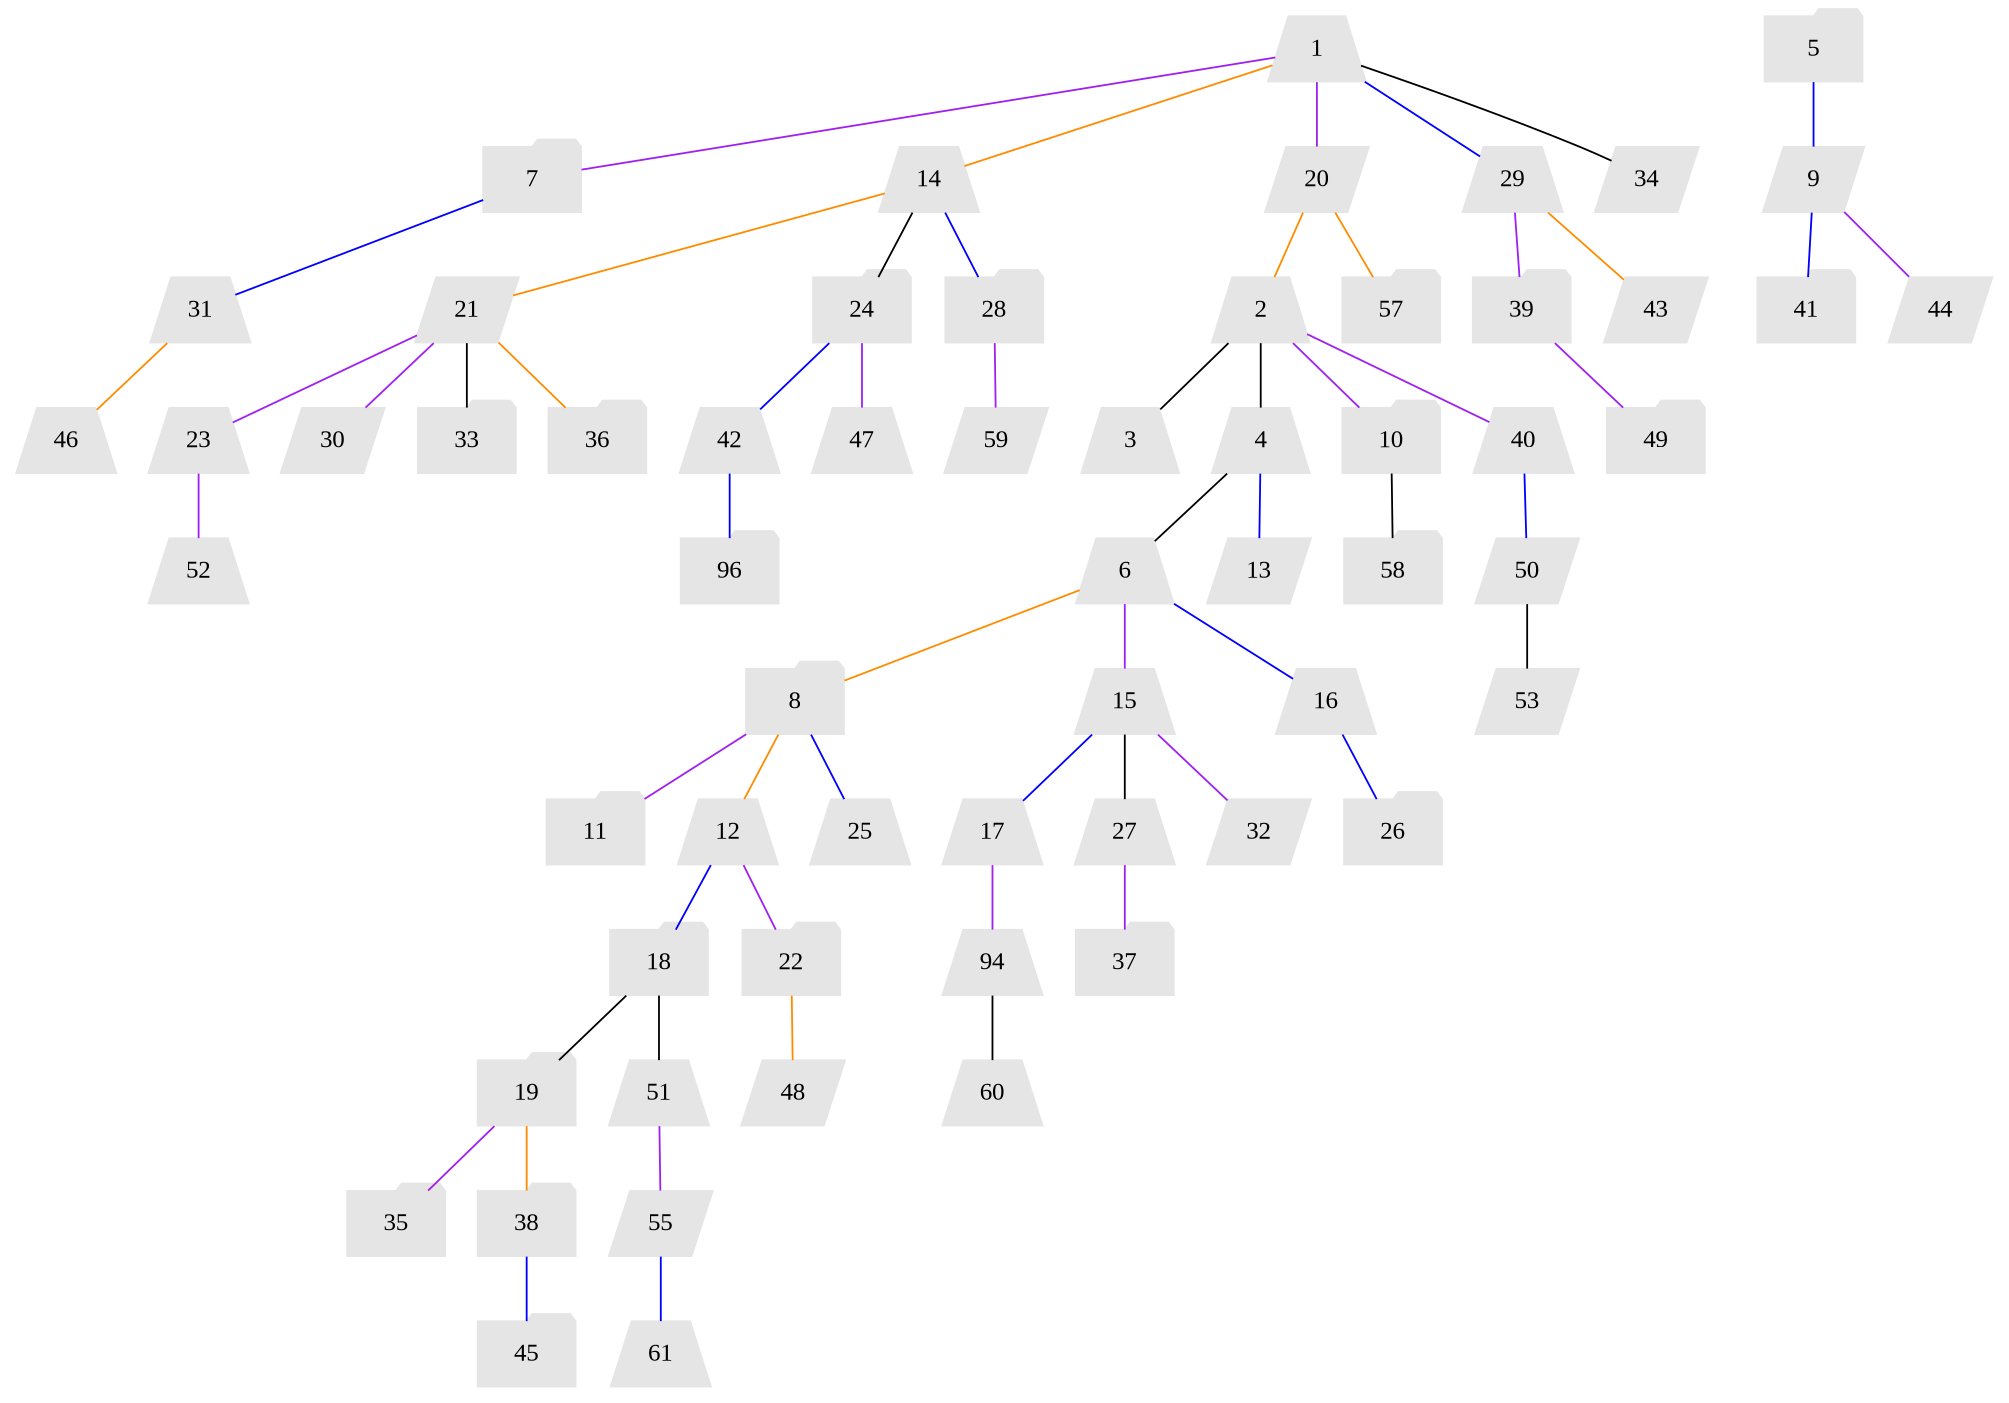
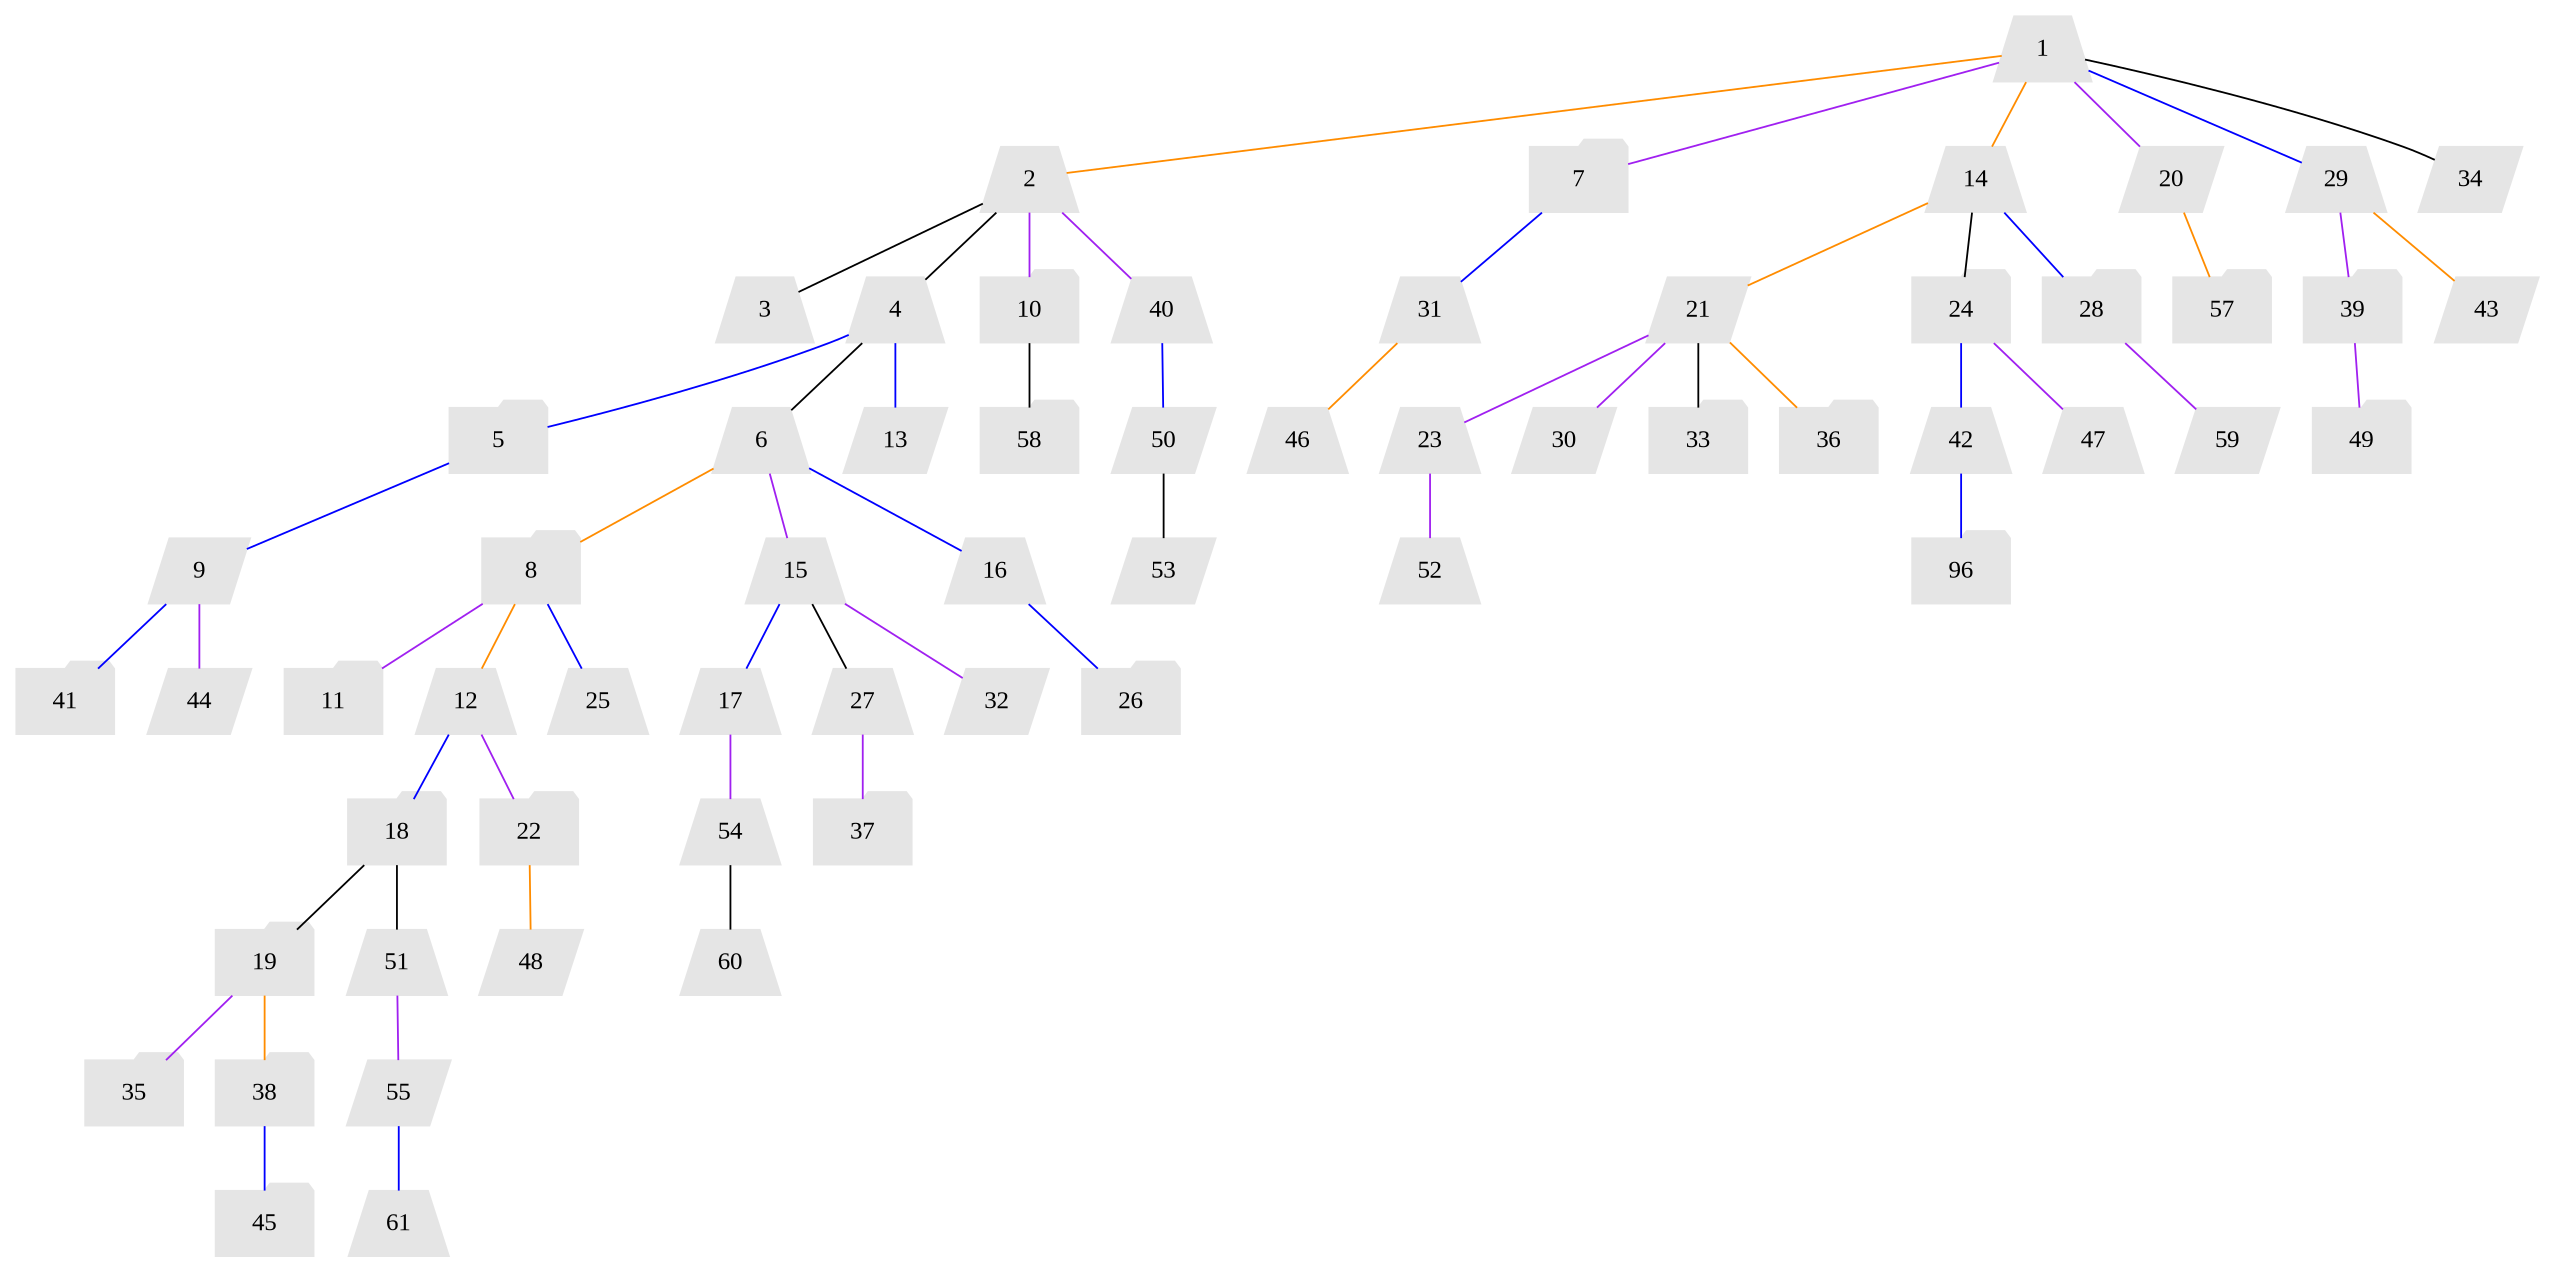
(1289, 245) -> (1534, 114)
none -> (700, 386)
(992, 962) -> (730, 832)
